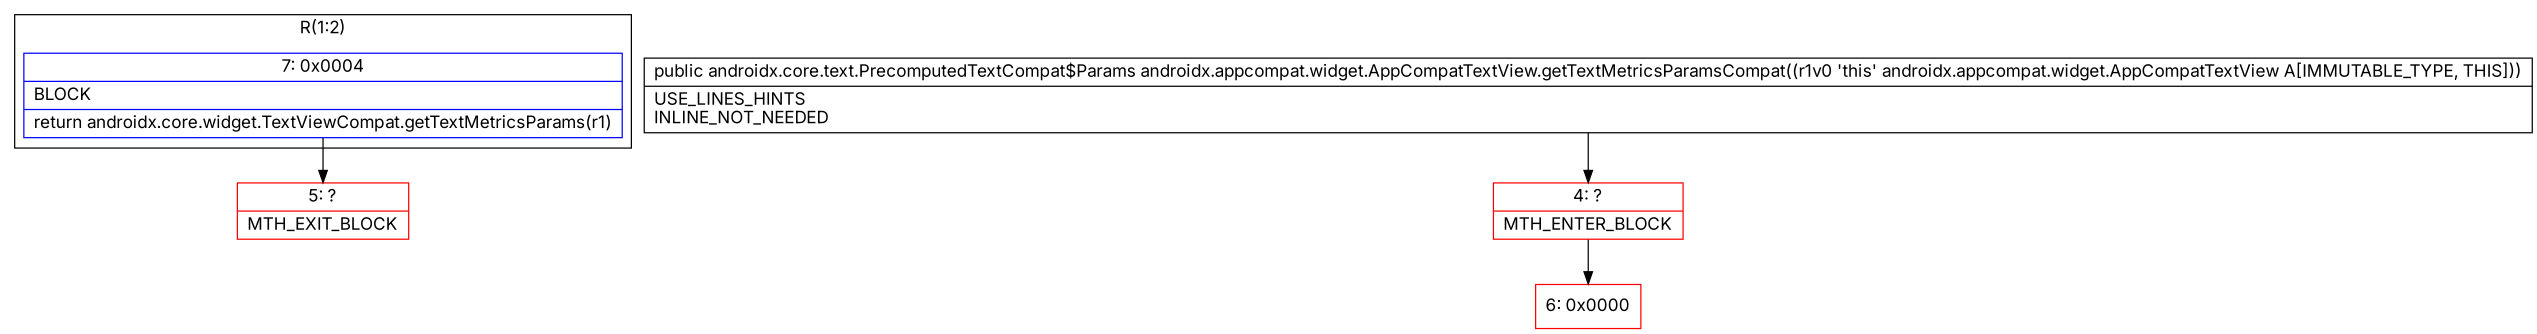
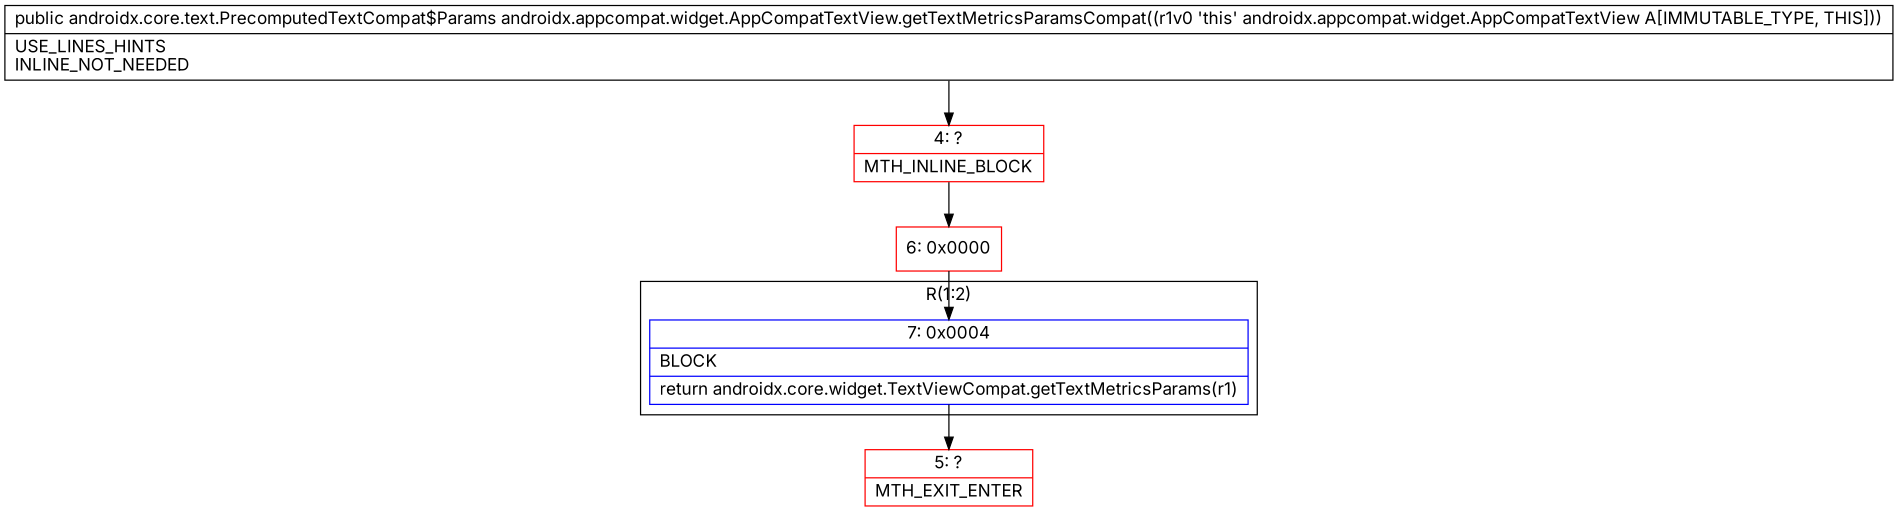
(323, 225) -> (949, 491)
(1588, 225) -> (949, 167)
none -> (949, 289)
